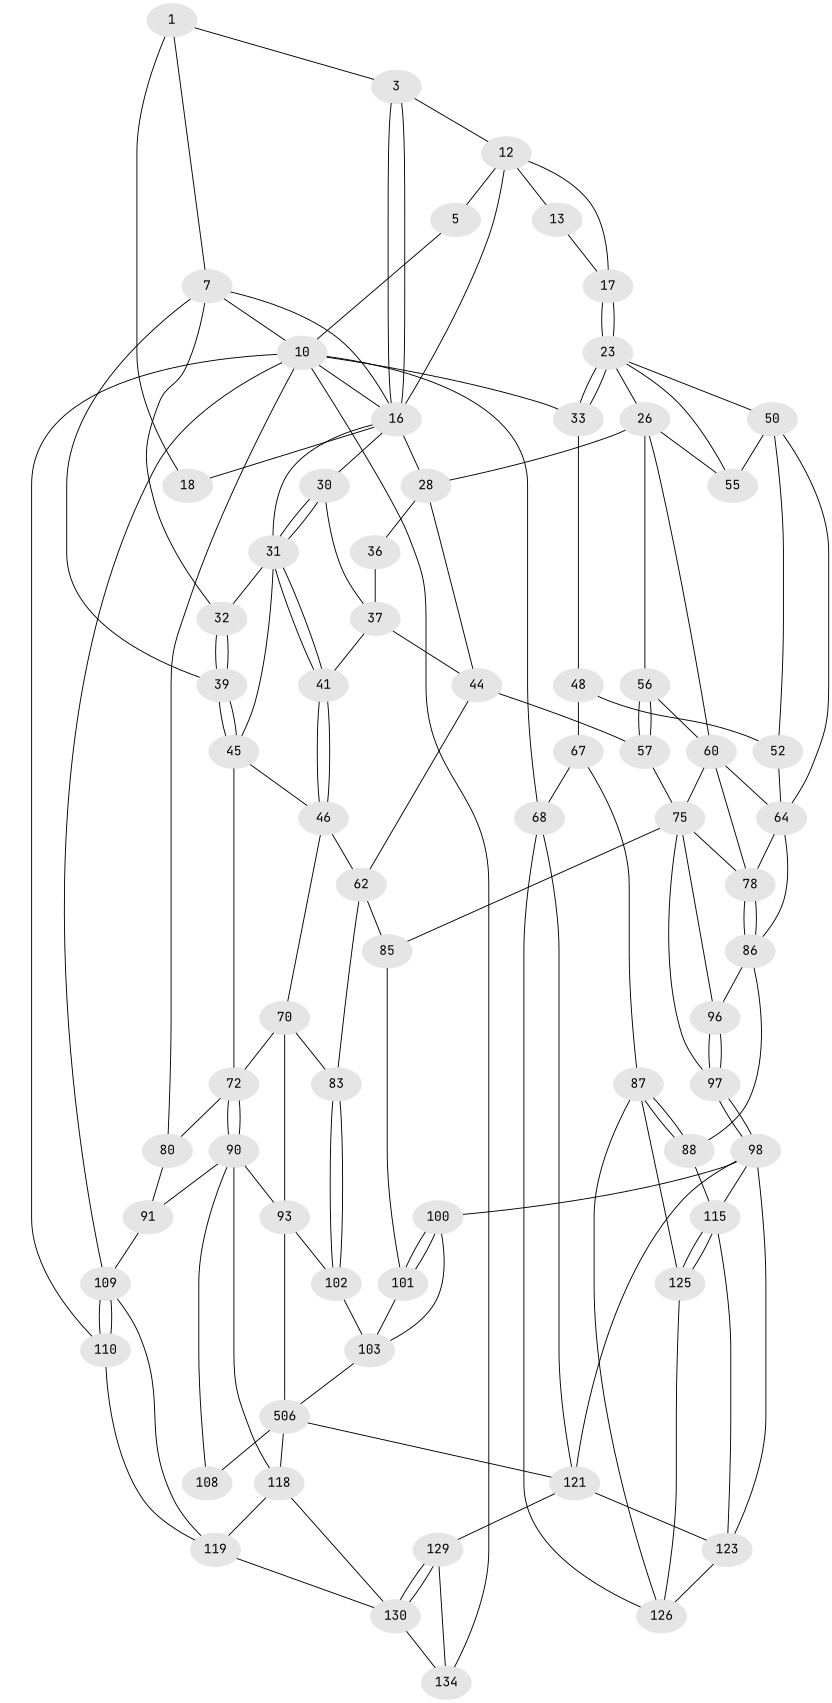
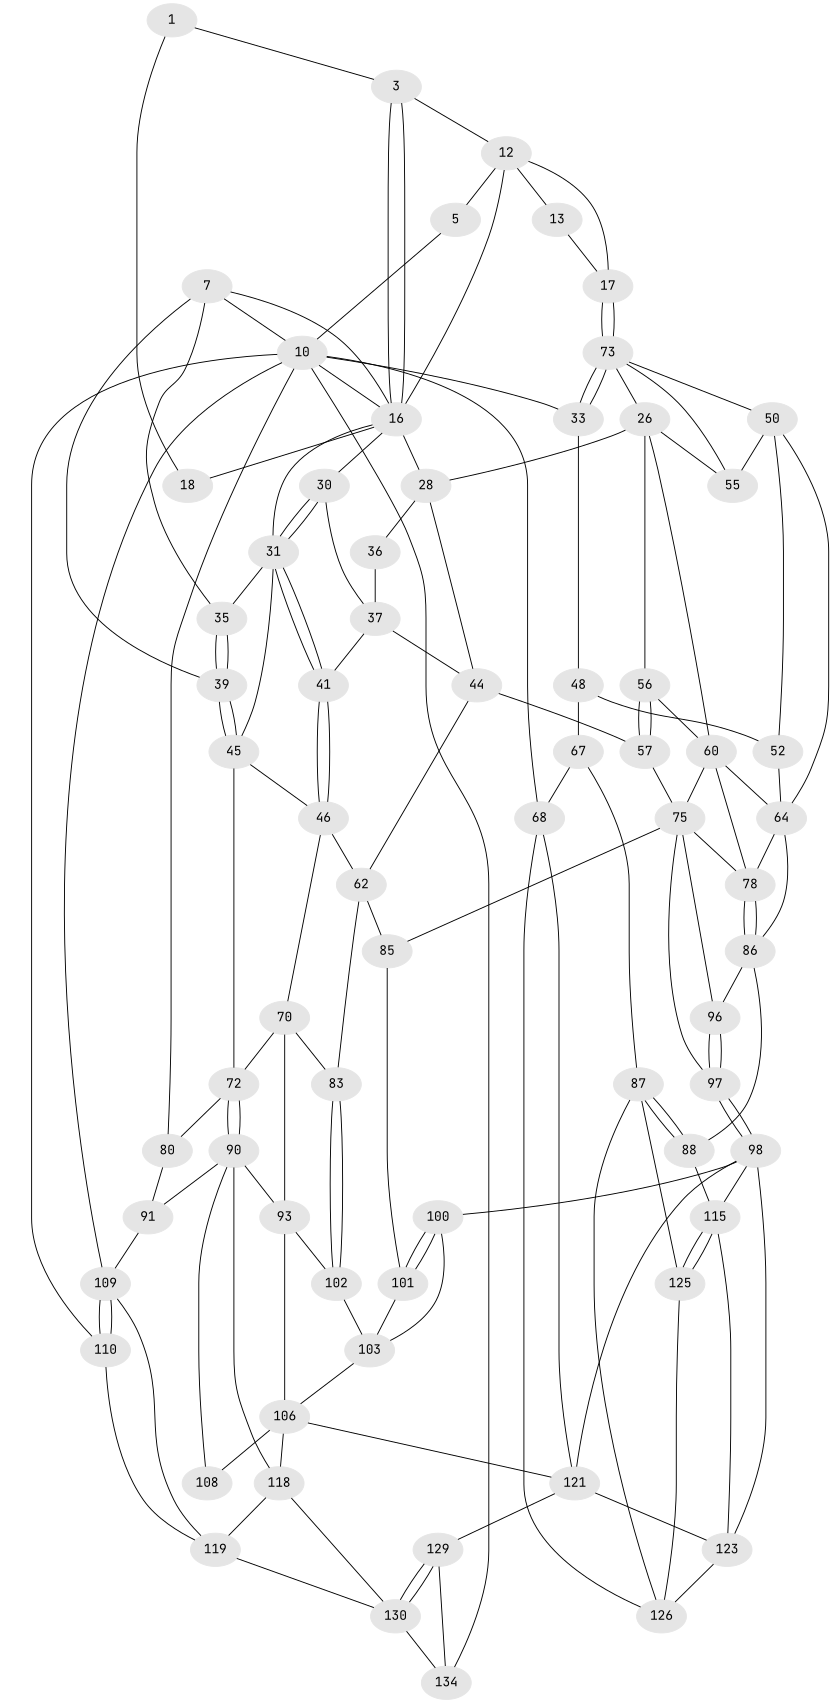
(190, 153) -> none
(608, 353) -> (608, 353)
(222, 619) -> (222, 619)
(285, 1417) -> (285, 1417)
